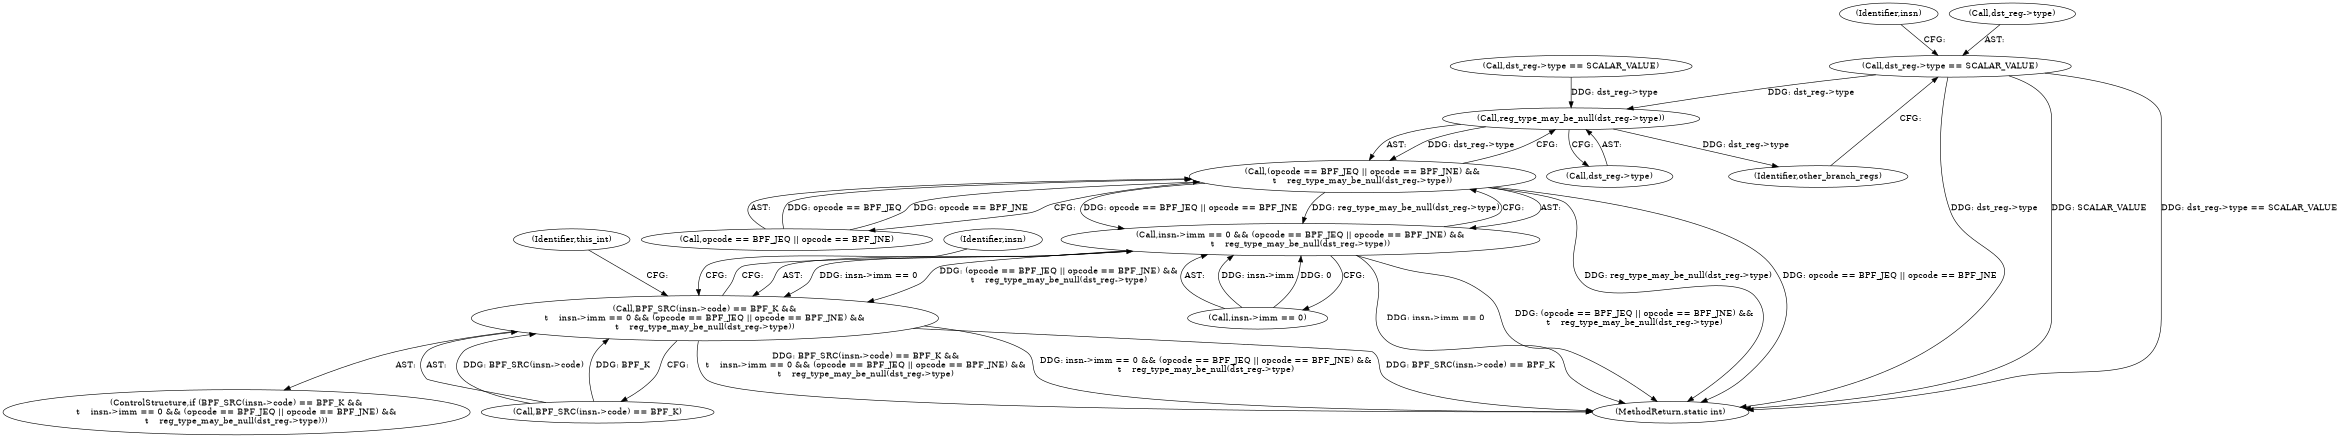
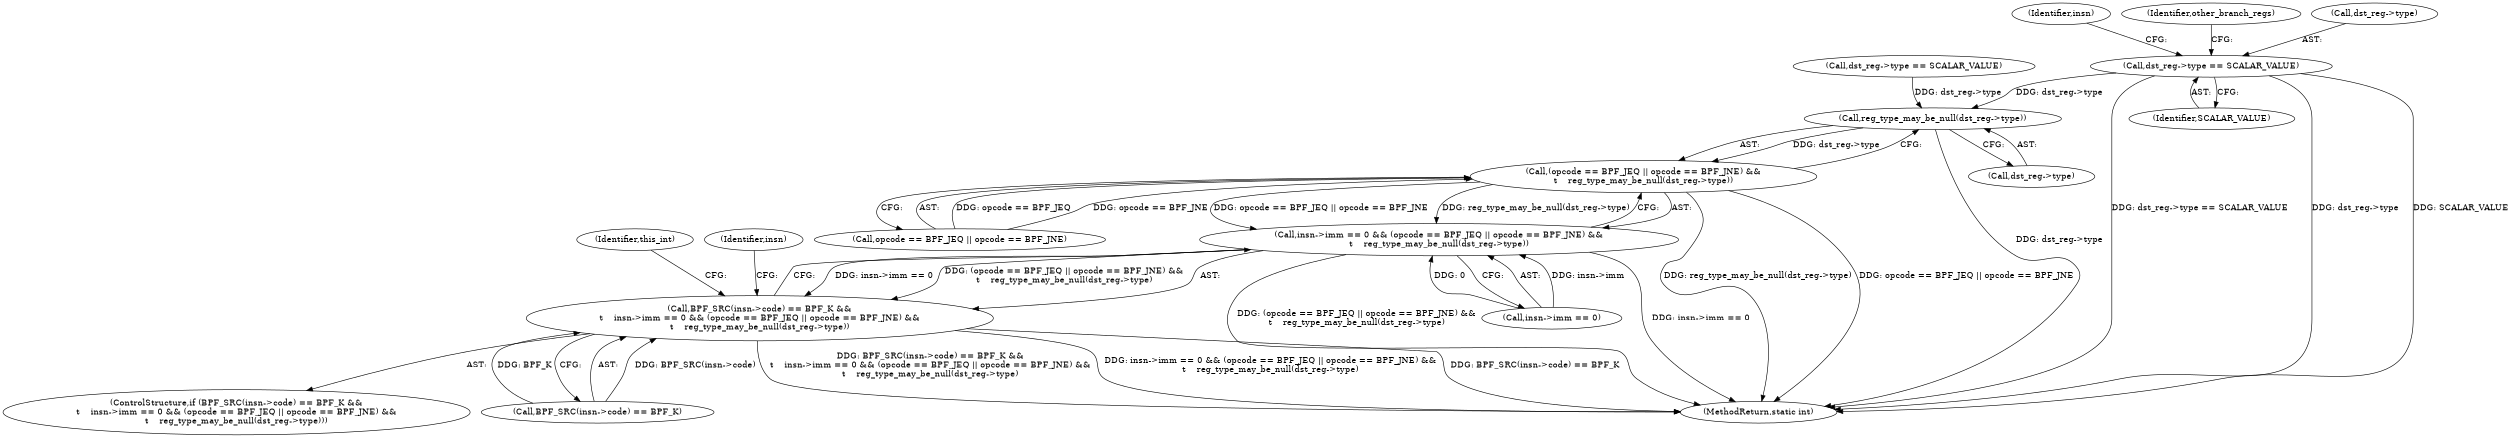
none -> (2212, 119)
(1693, 147) -> (2062, 302)
